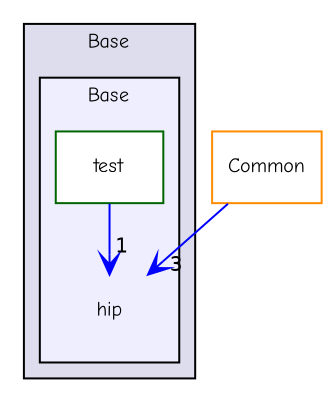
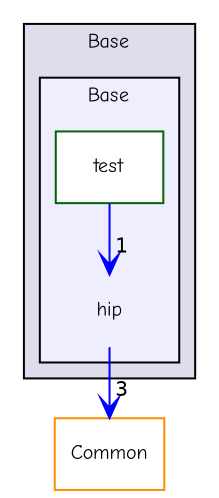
(208, 221) -> (110, 373)
